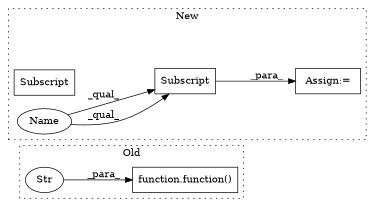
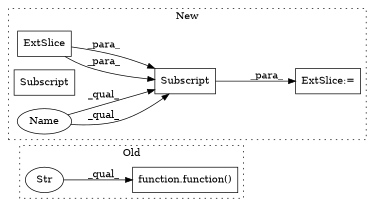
none -> (44, 44)
(328, 81) -> (328, 81)
(104, 175) -> (104, 175)
